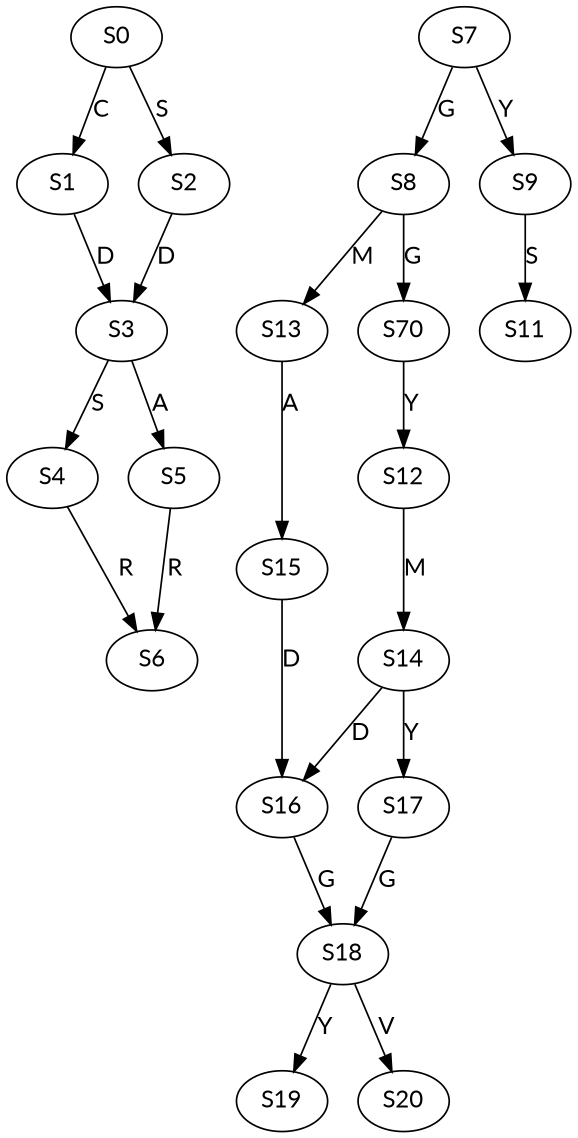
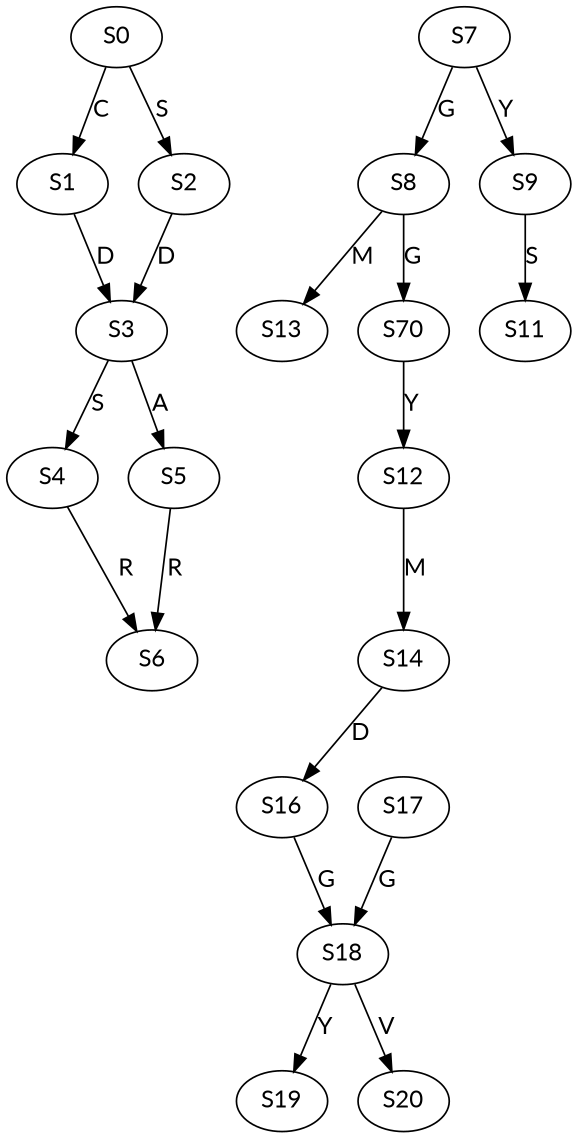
(282, 569) -> none
(404, 725) -> none
